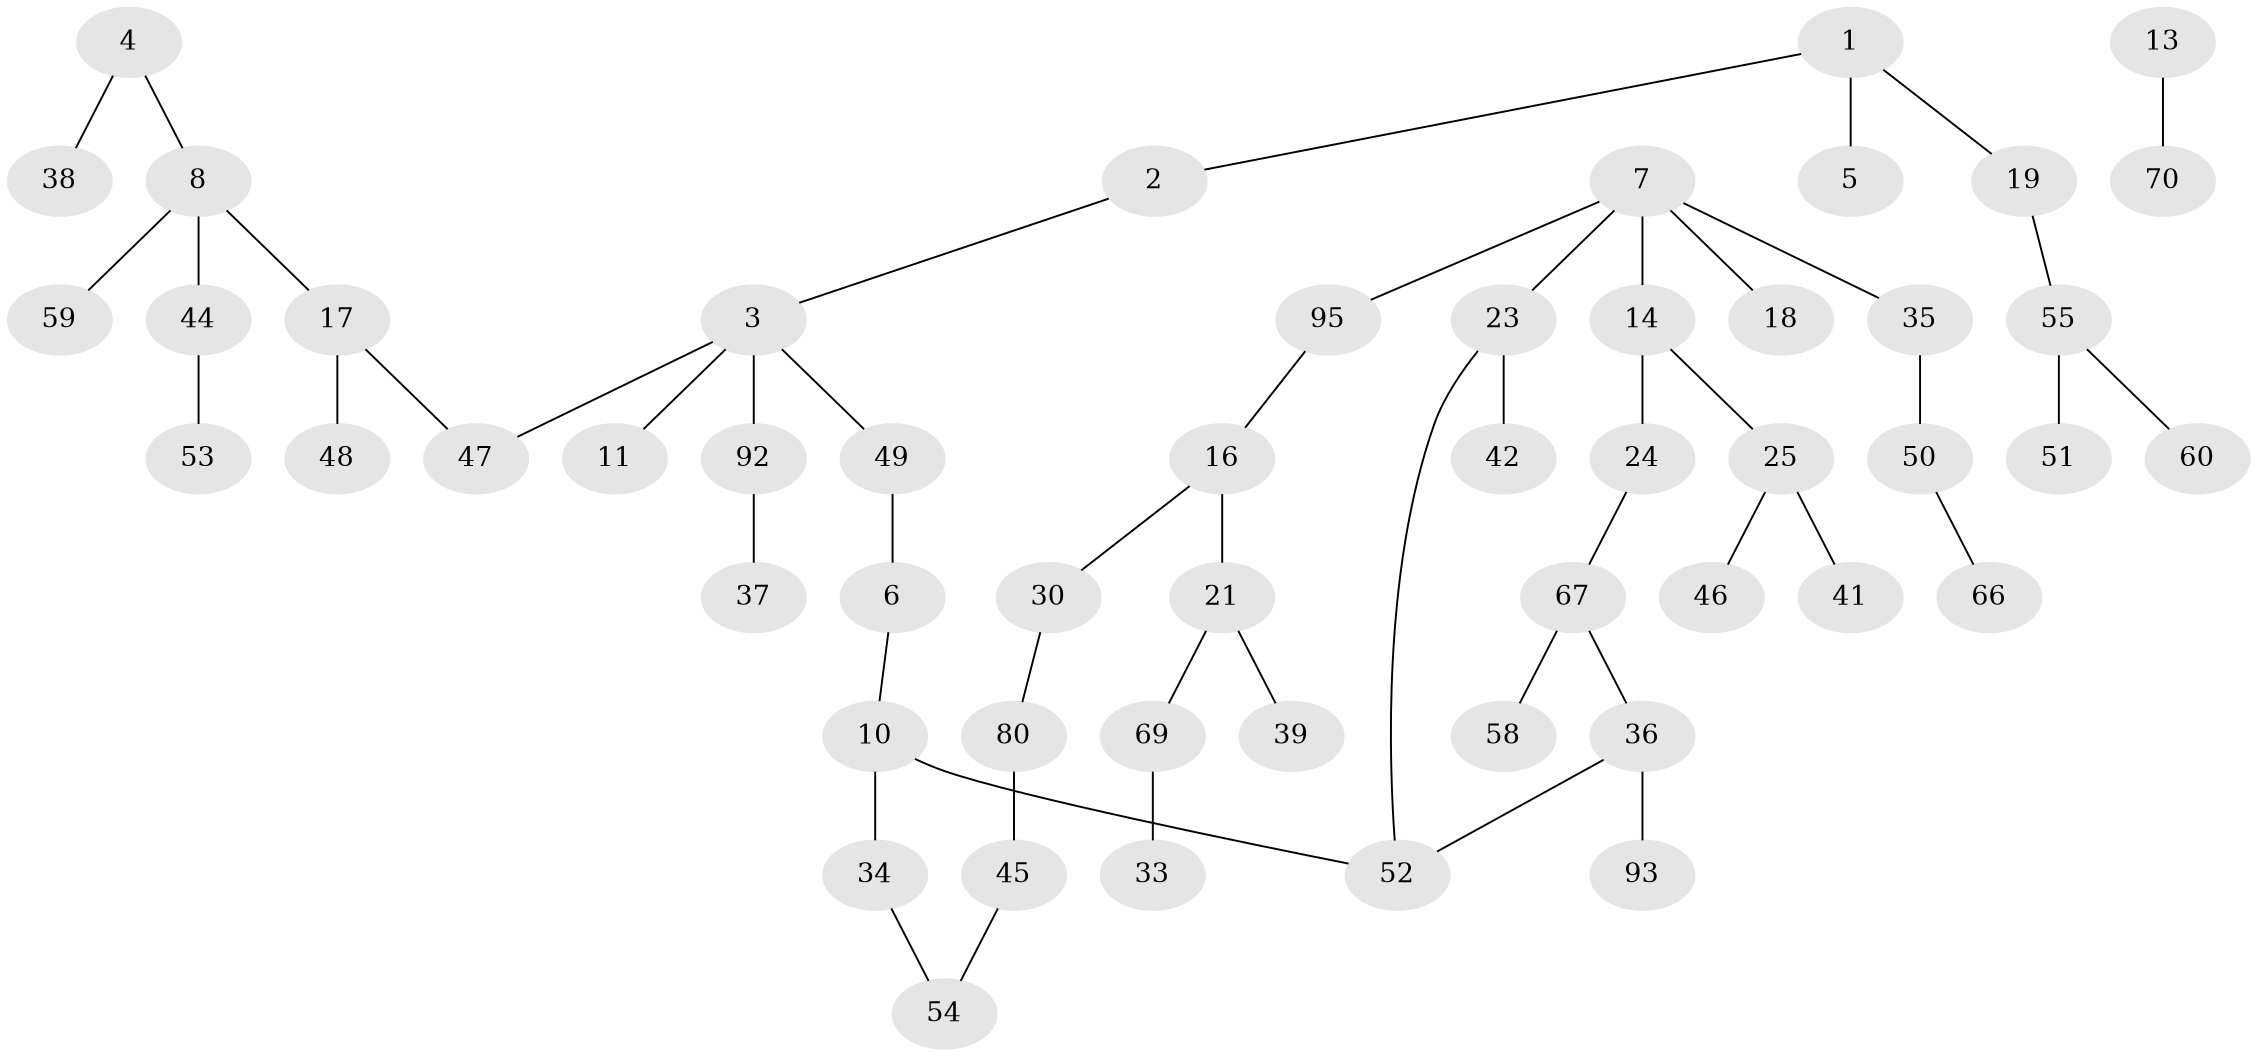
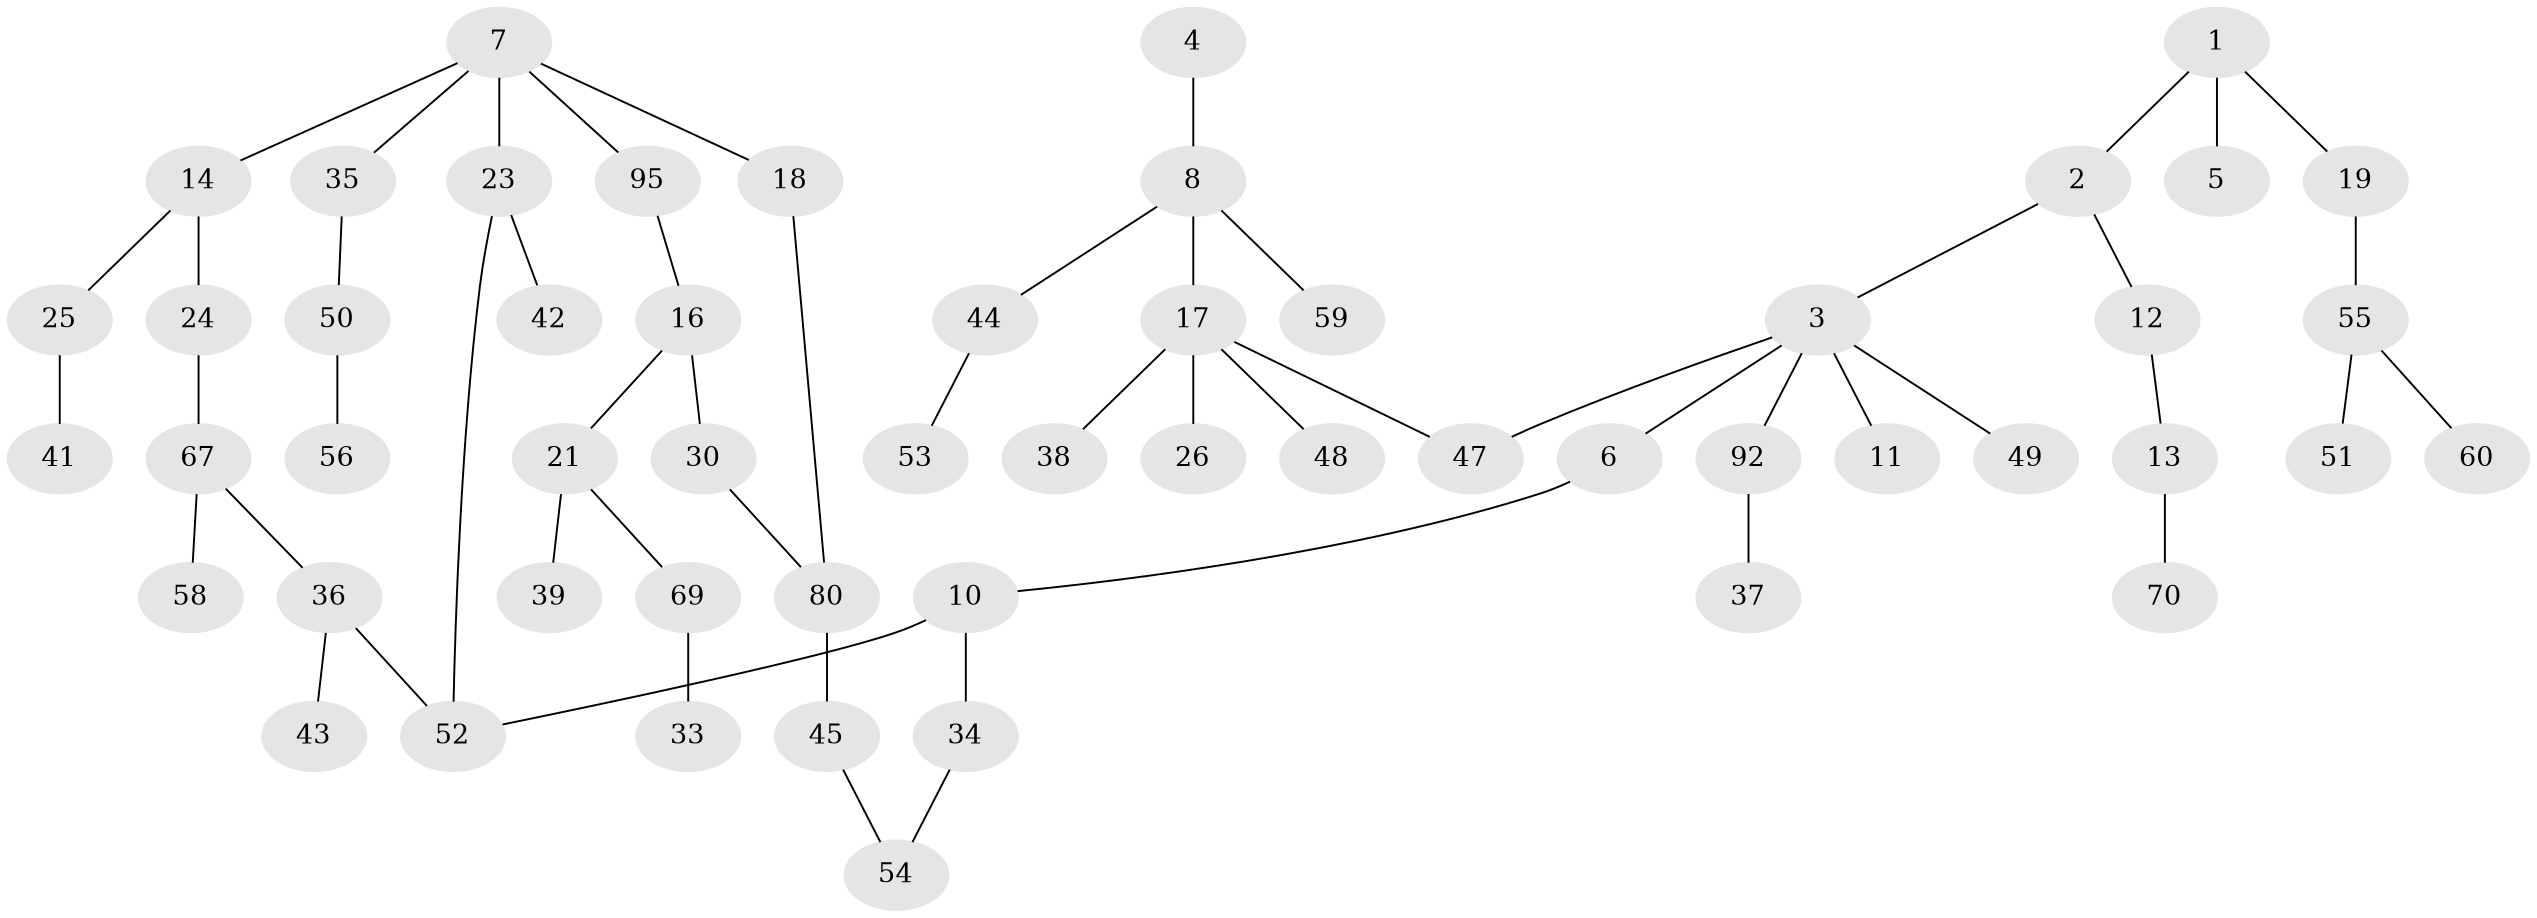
(94, 112) -> (1124, 389)
none -> (2148, 320)
none -> (809, 389)
none -> (1193, 459)
(893, 528) -> (1714, 390)
(1712, 598) -> none
(1989, 598) -> (337, 459)
(1642, 875) -> (314, 736)
